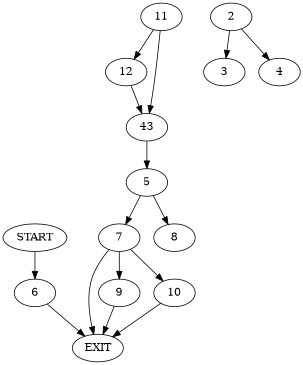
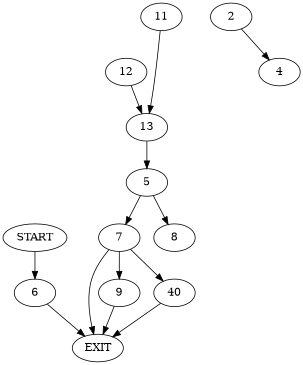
(146, 41) -> none
(224, 72) -> none
(147, 127) -> (147, 127)
(174, 293) -> (174, 293)
